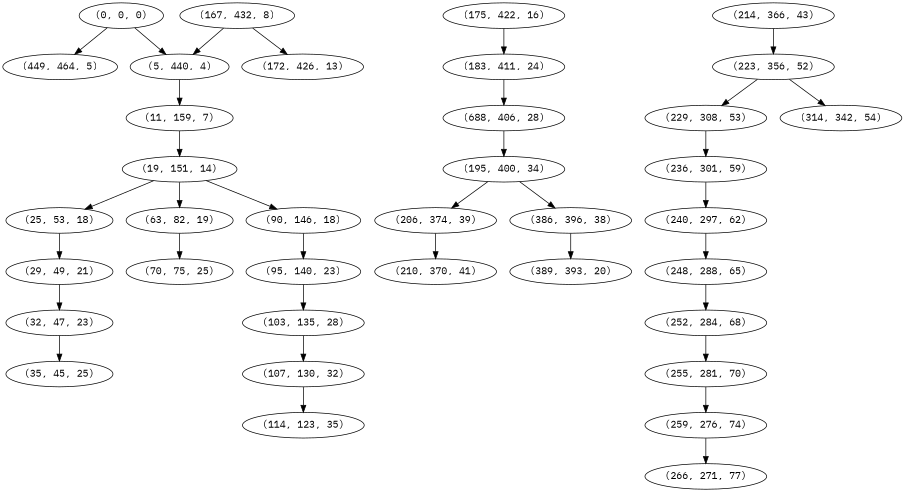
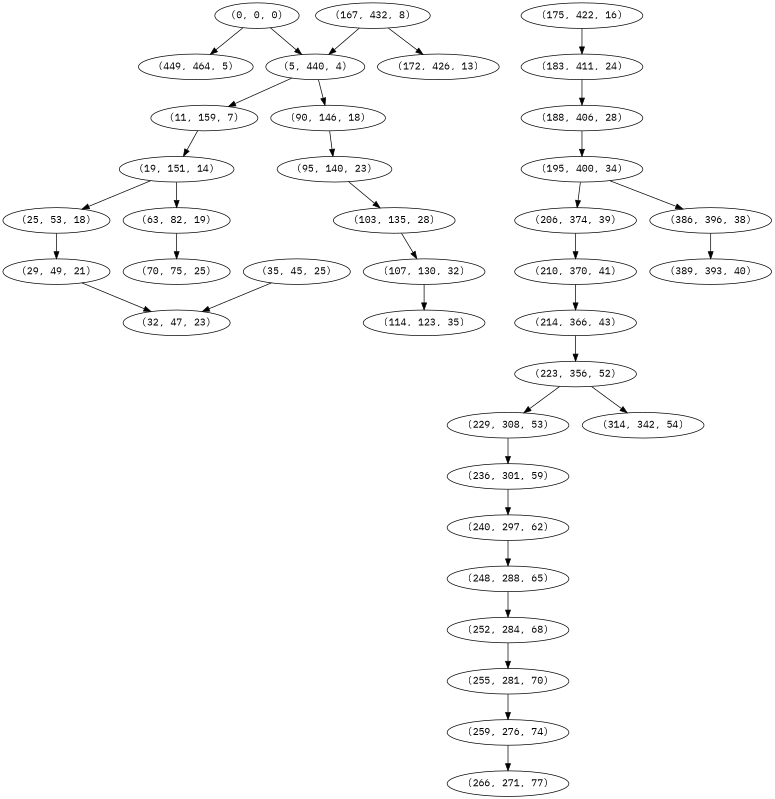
(504, 118) -> (582, 118)
(238, 193) -> (321, 89)
(571, 272) -> (711, 272)
none -> (576, 294)
(59, 345) -> (240, 296)
